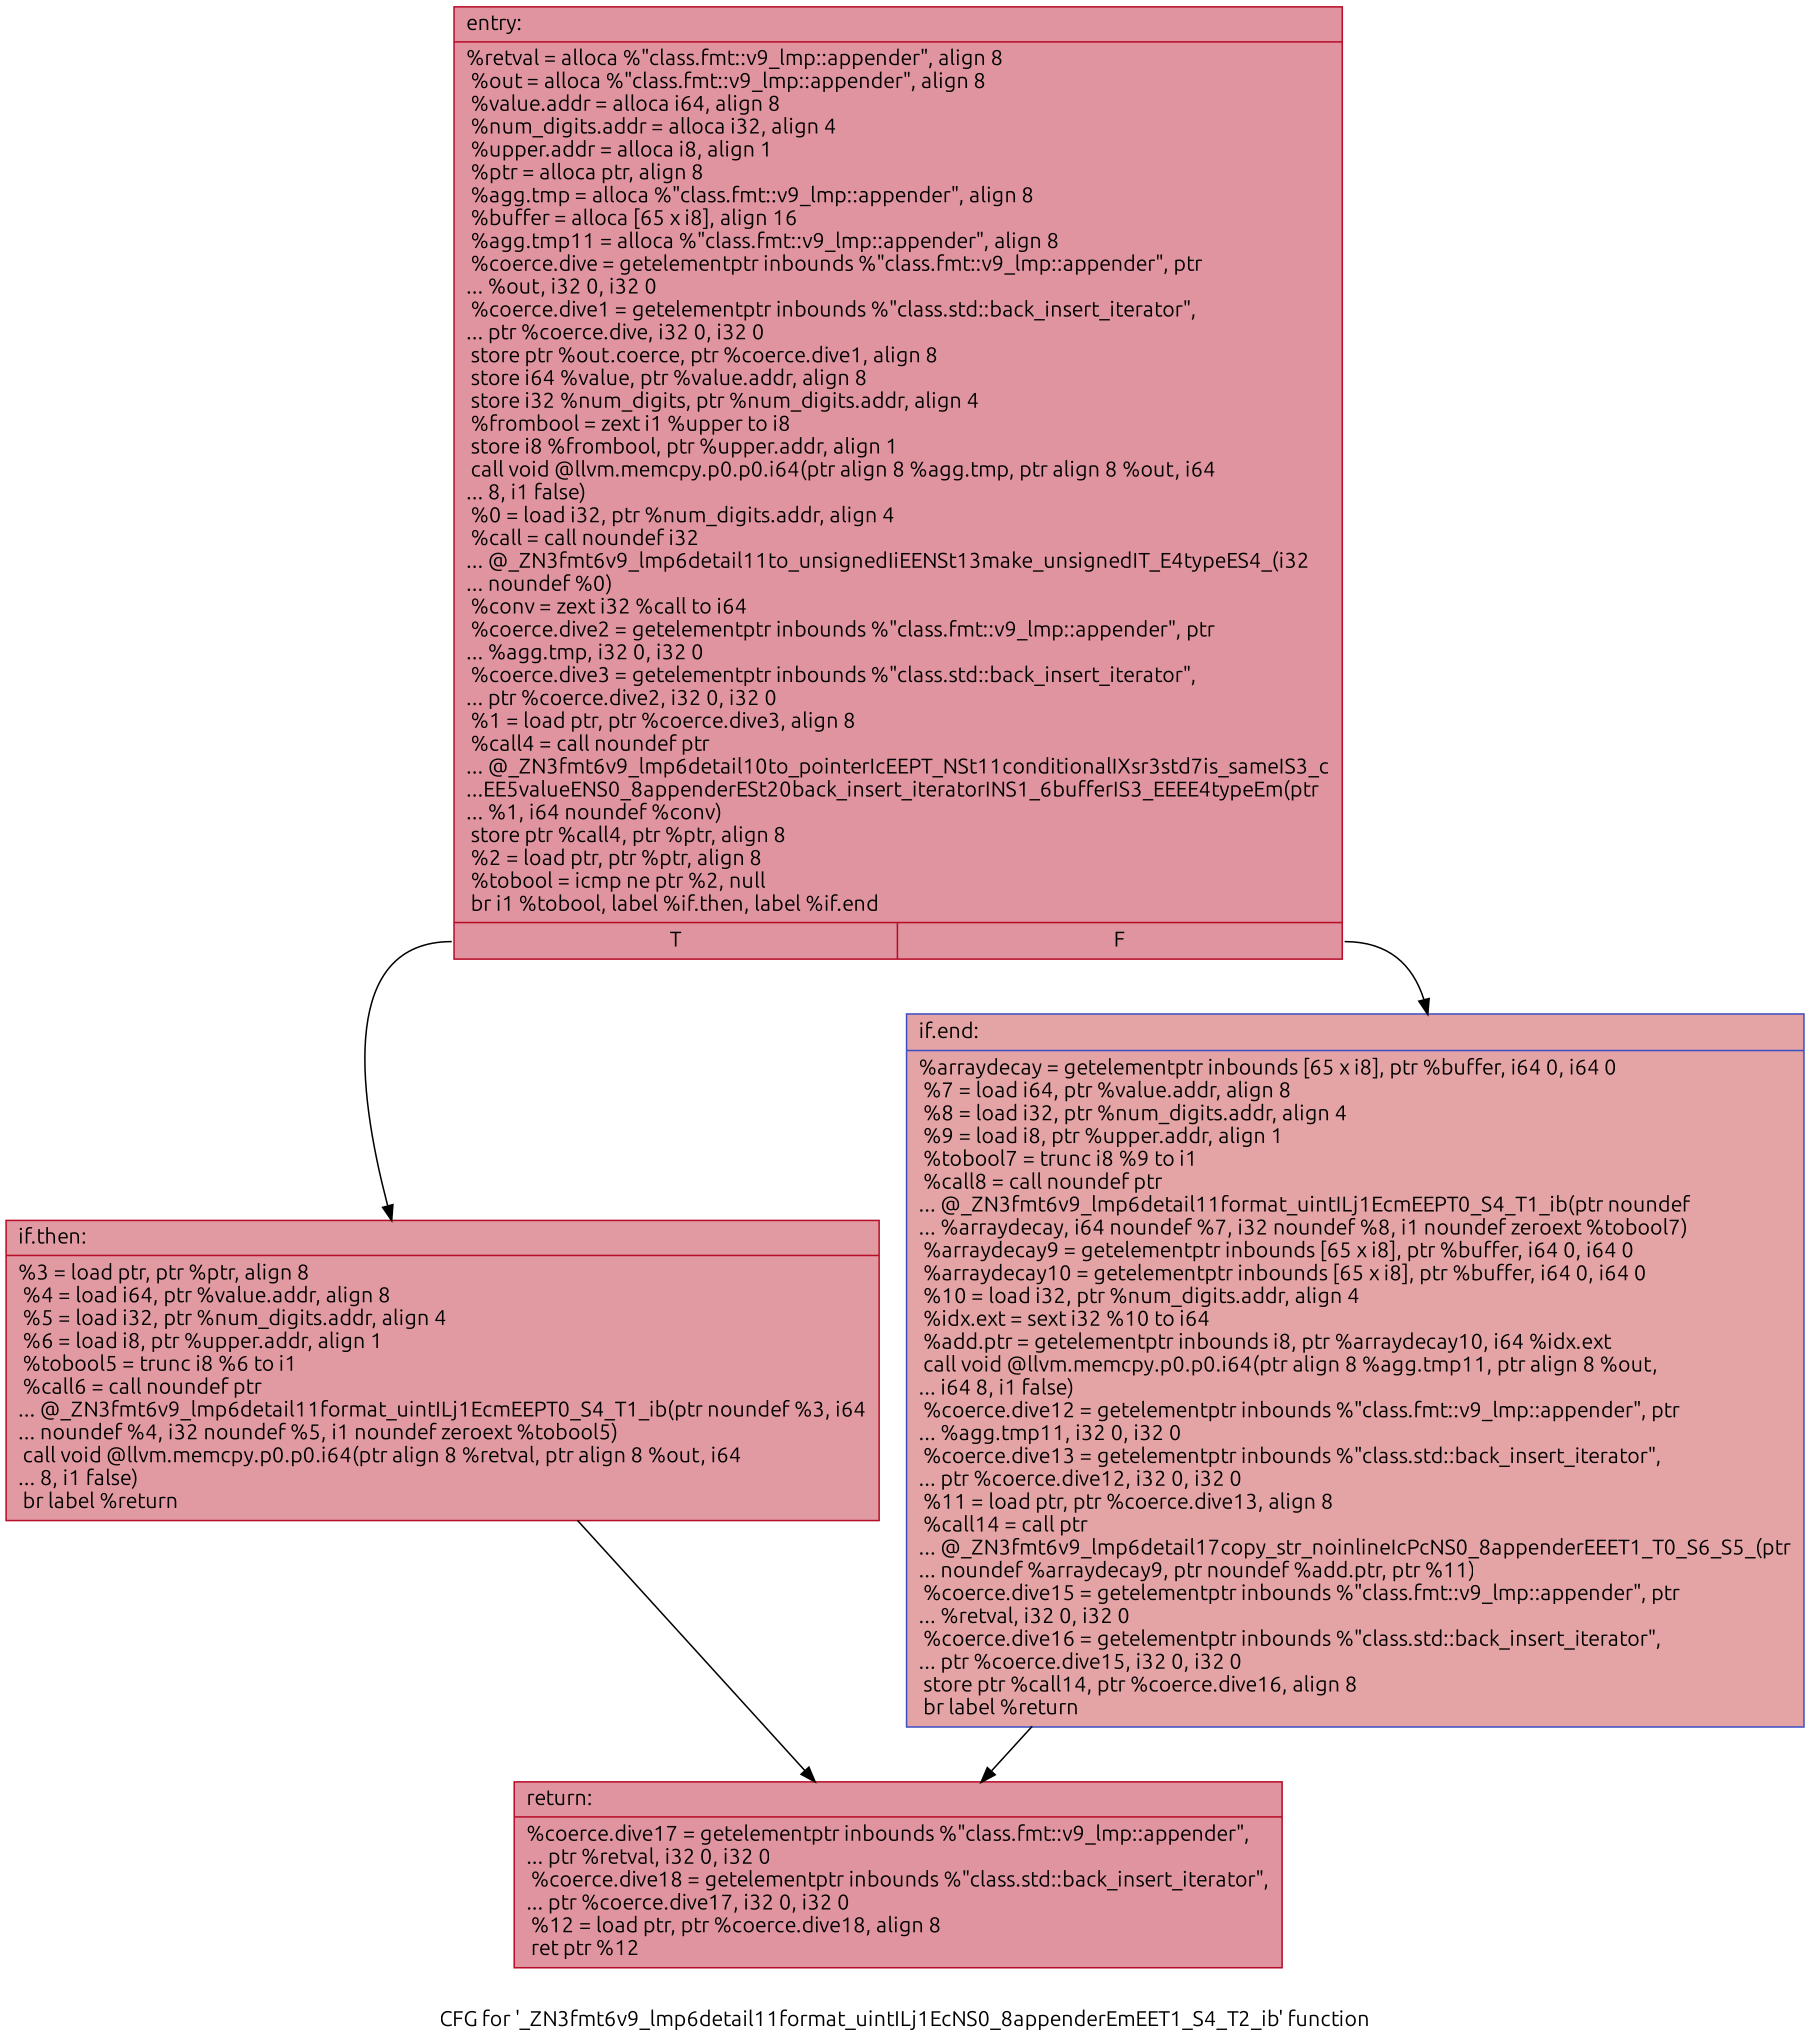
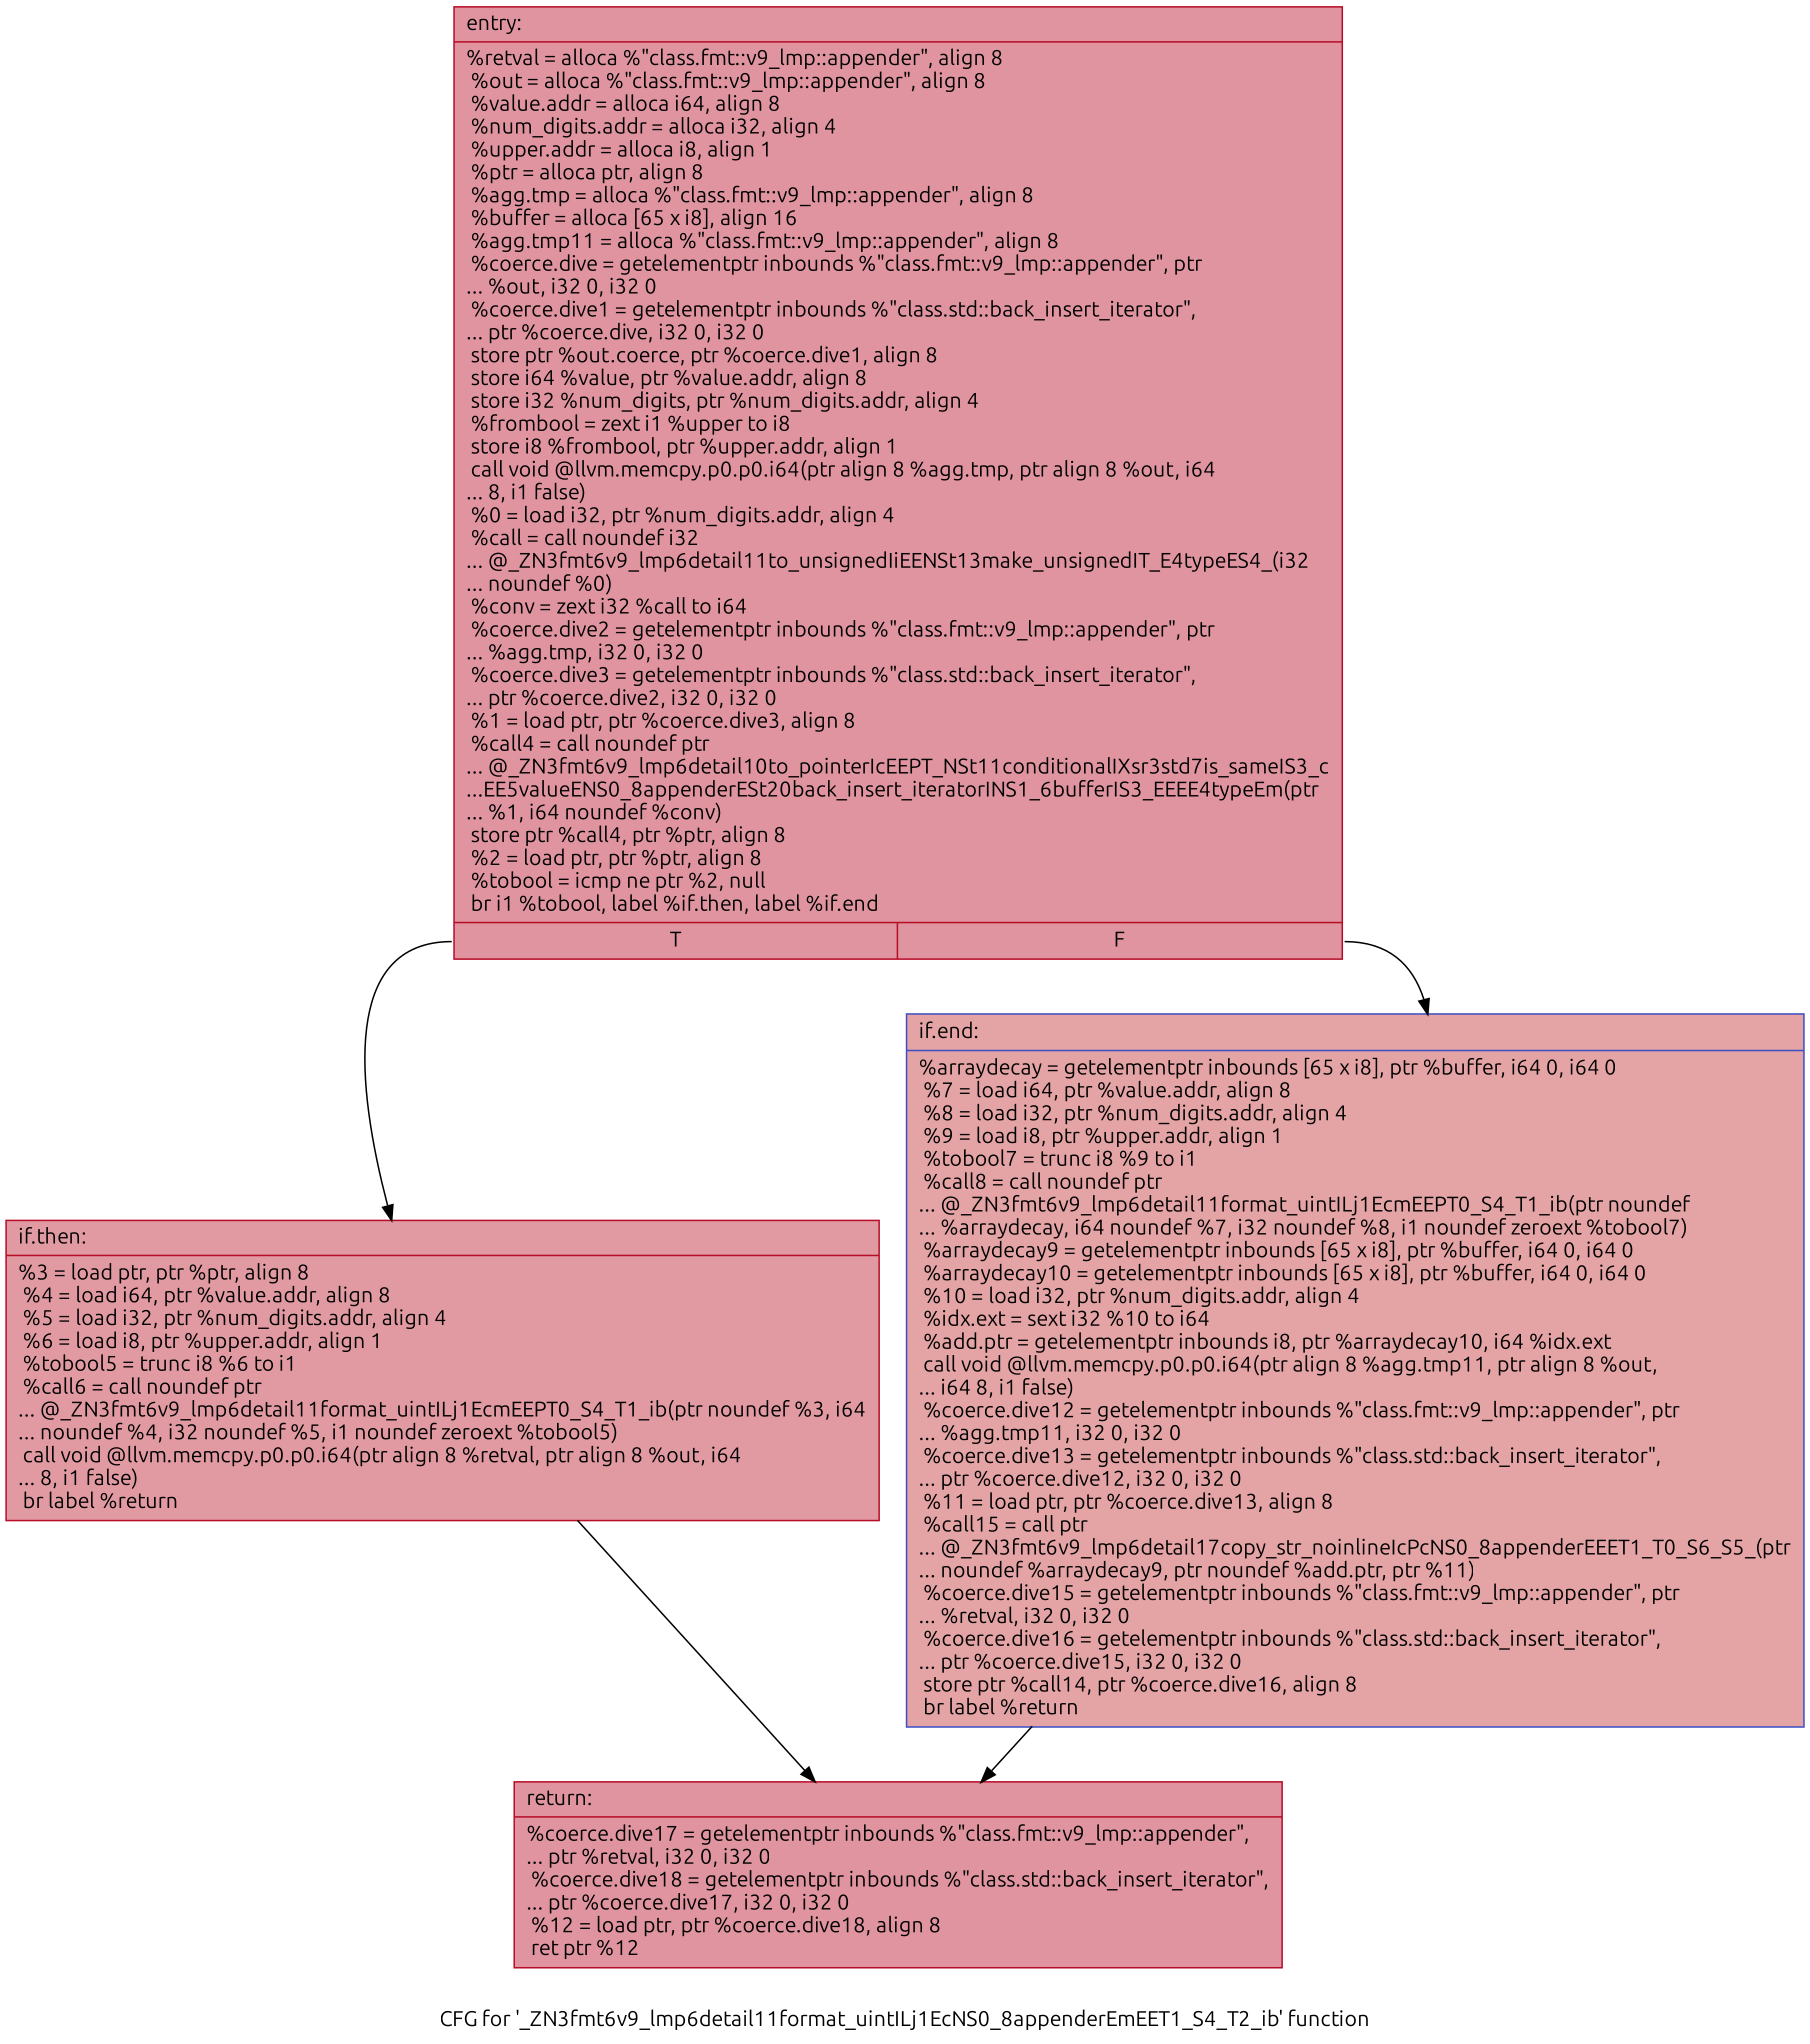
(1004, 1525) -> (1004, 1525)
